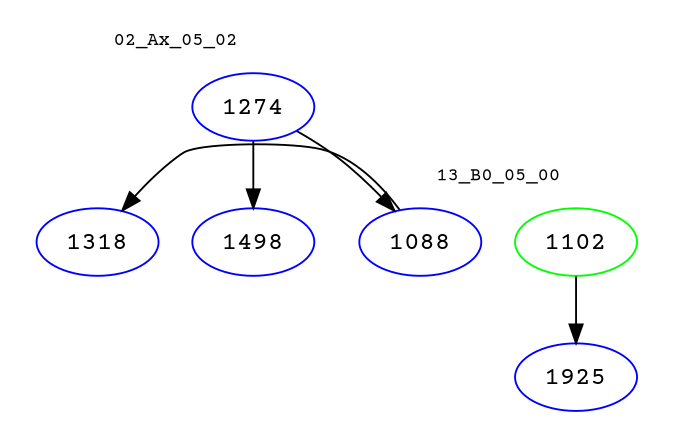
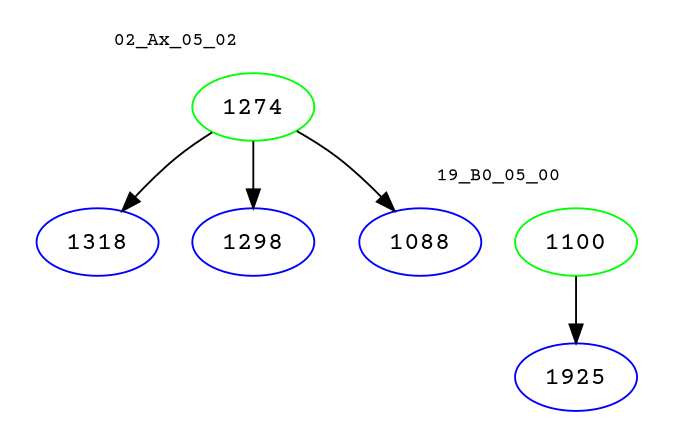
(253, 107) -> (253, 107)
(270, 144) -> (171, 162)
(499, 175) -> (499, 175)
(253, 242) -> (253, 242)
(576, 242) -> (576, 242)
